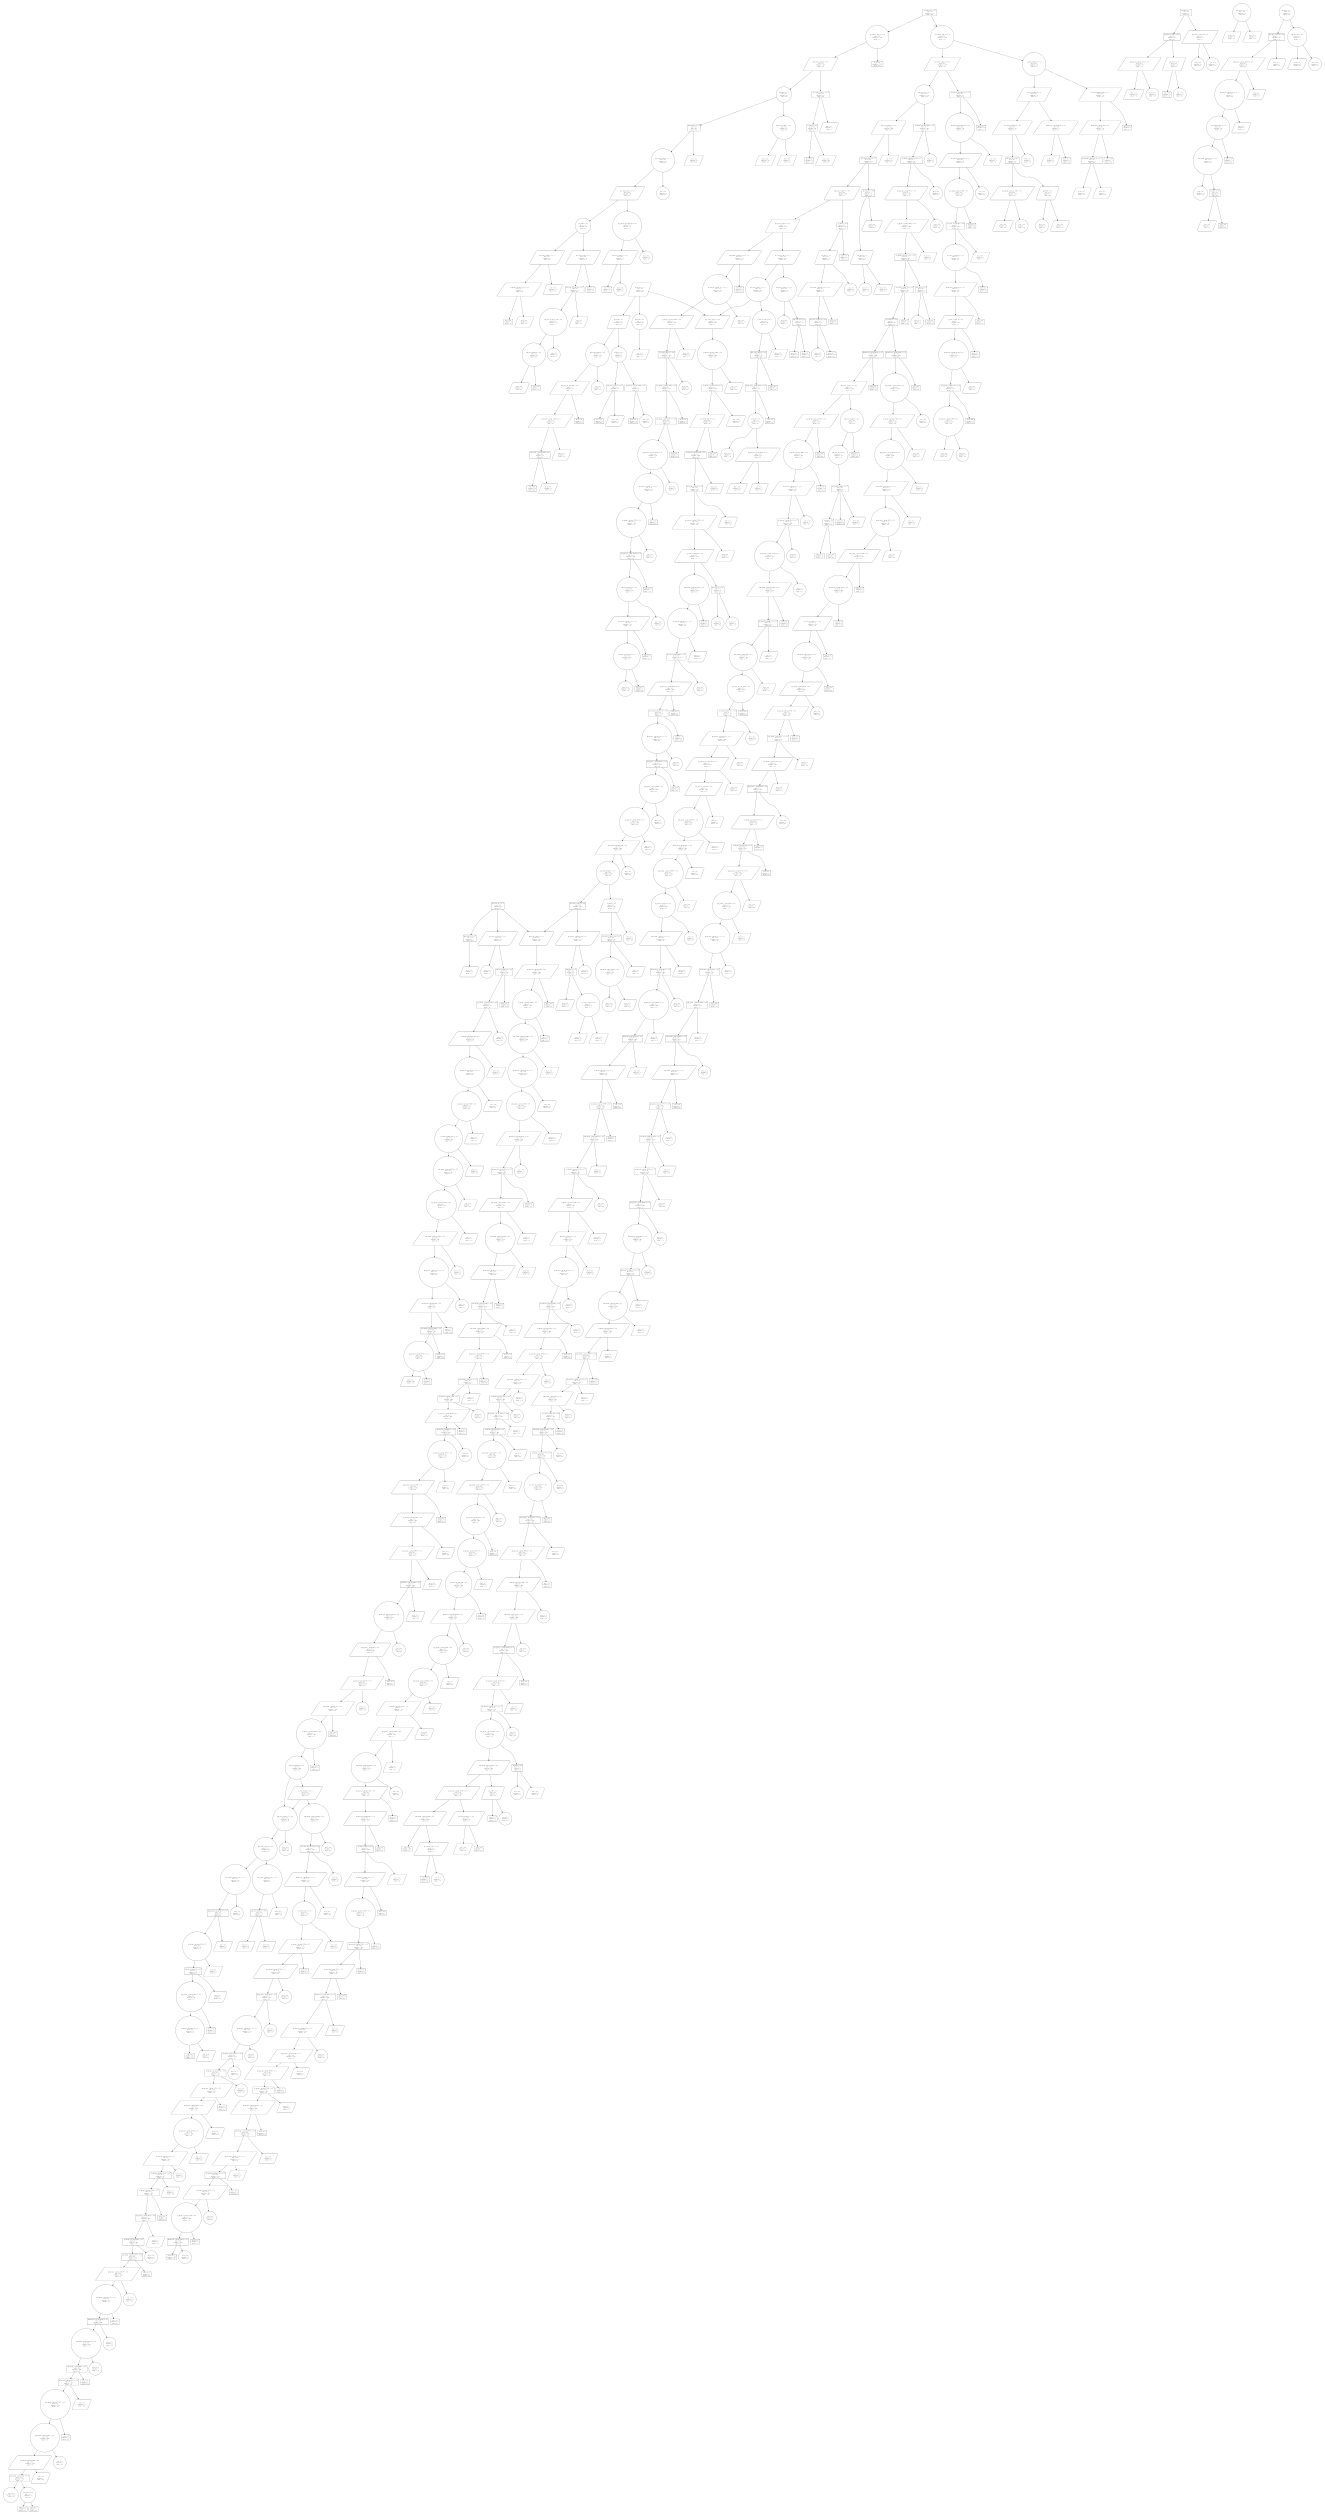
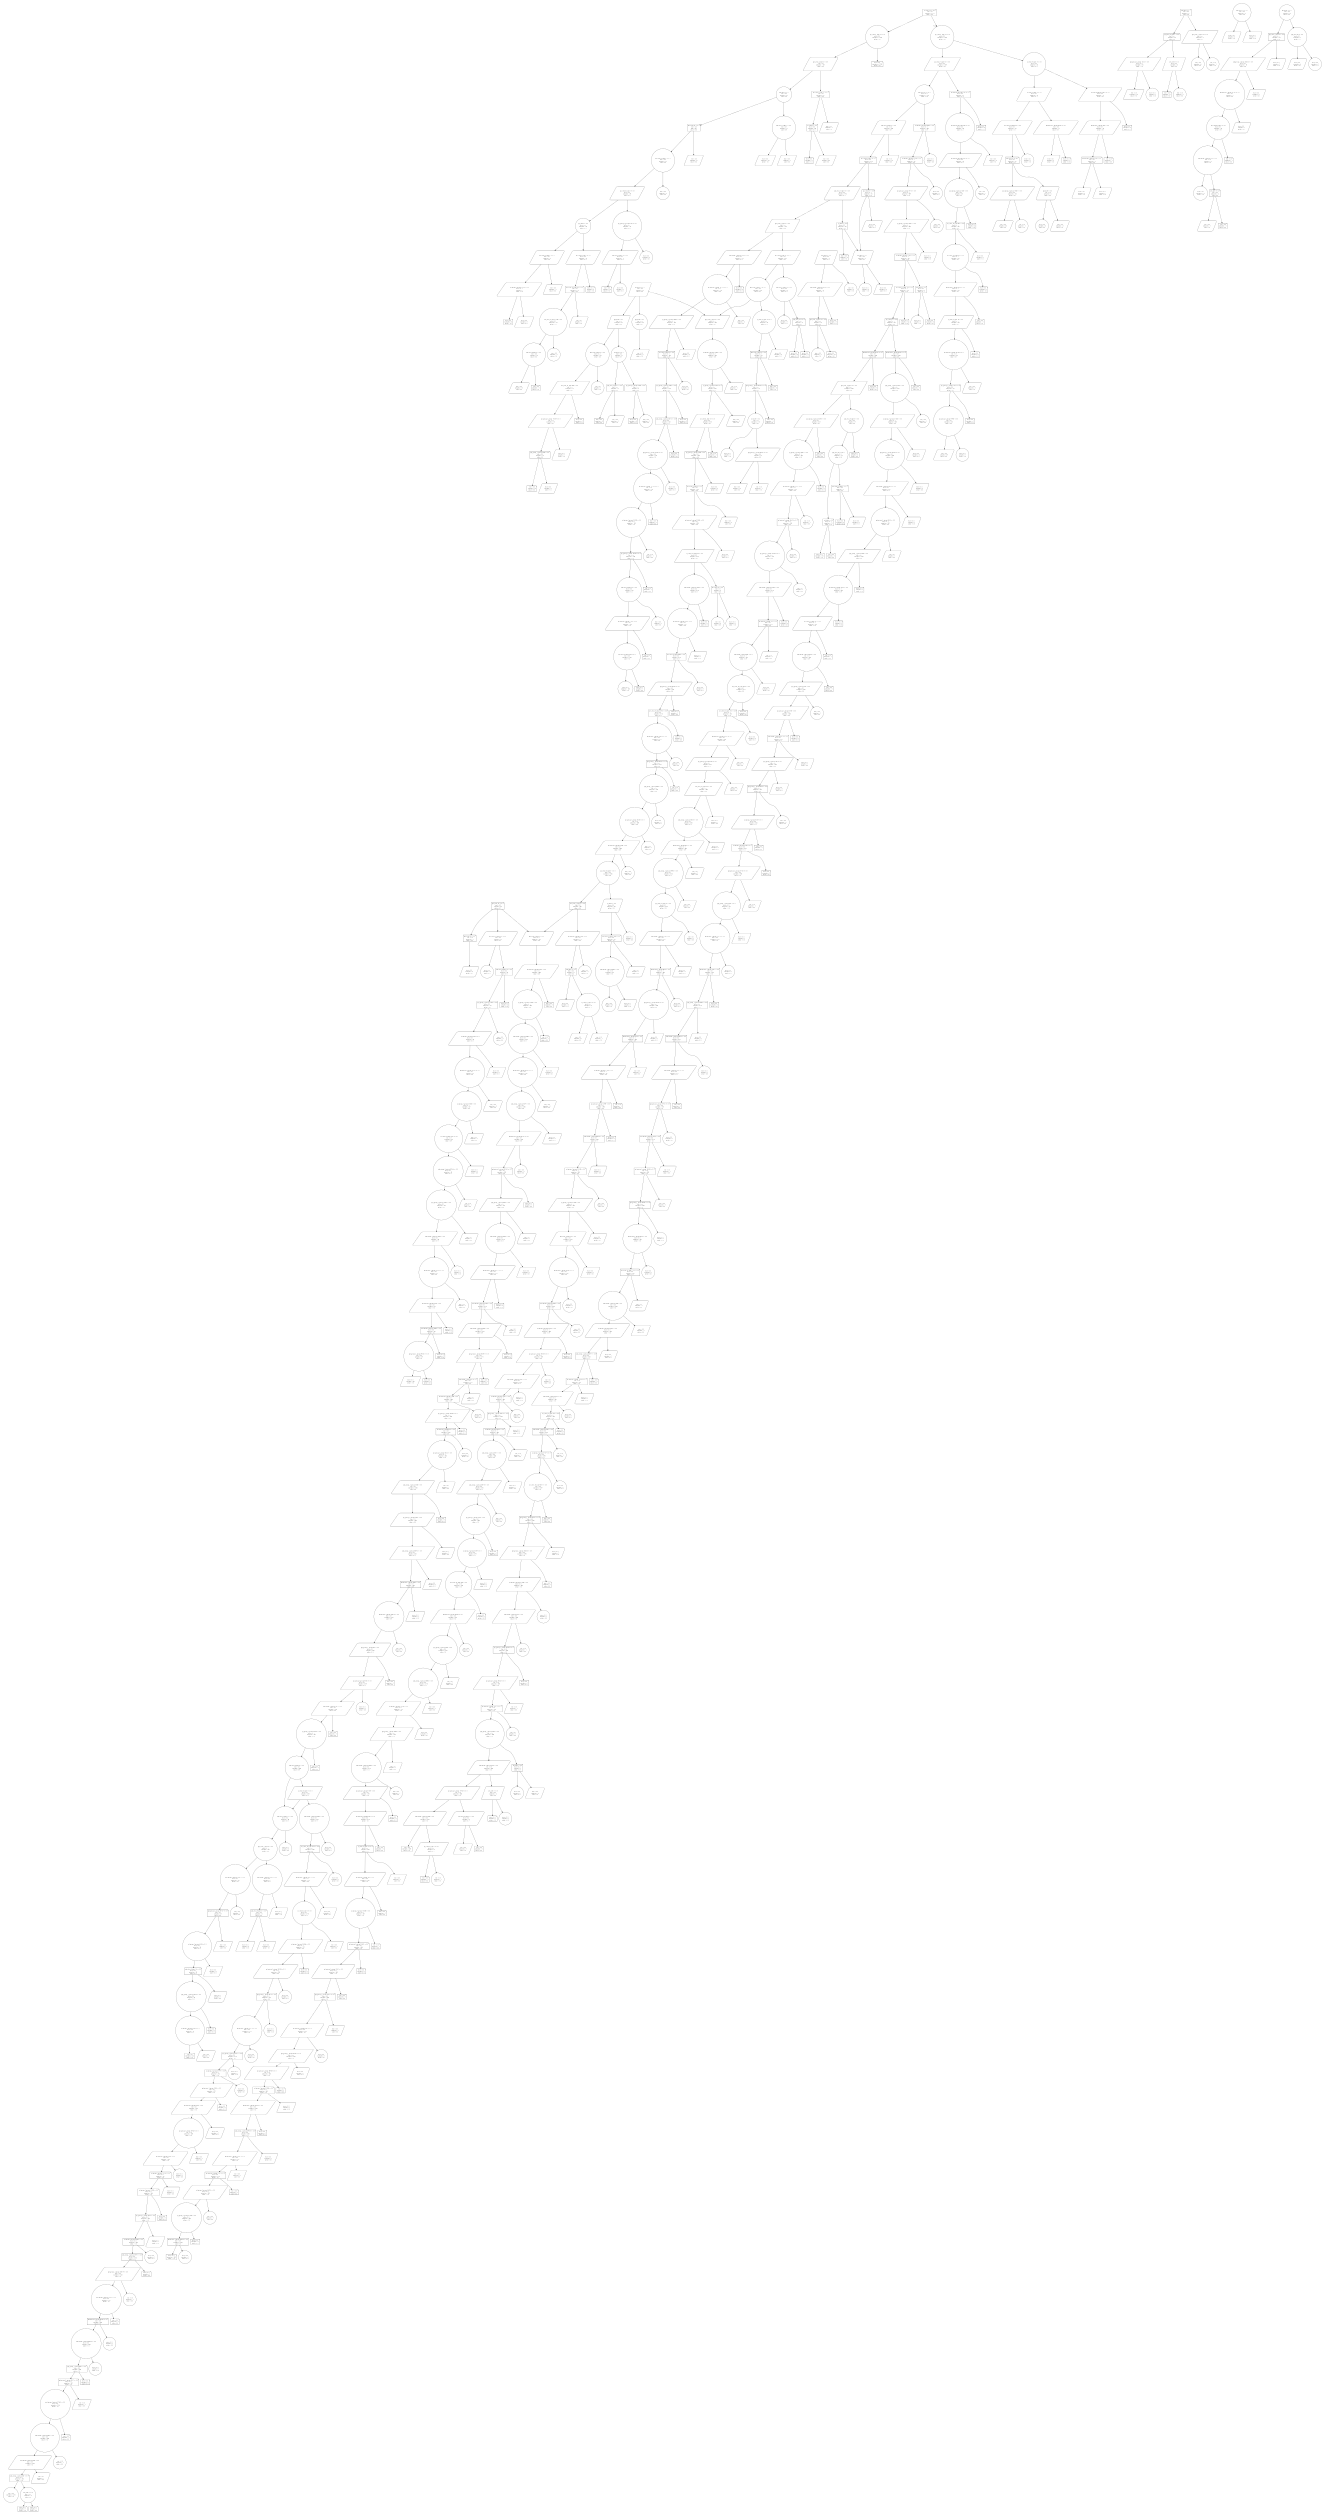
(835, 239) -> (851, 240)
(834, 505) -> (828, 490)
